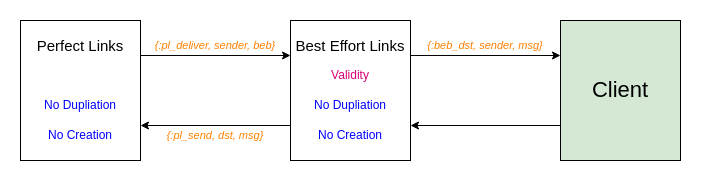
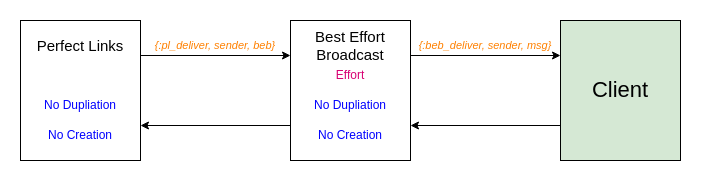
(351, 46) -> (351, 46)
(486, 46) -> (486, 46)
(351, 76) -> (351, 76)
(216, 136) -> none
